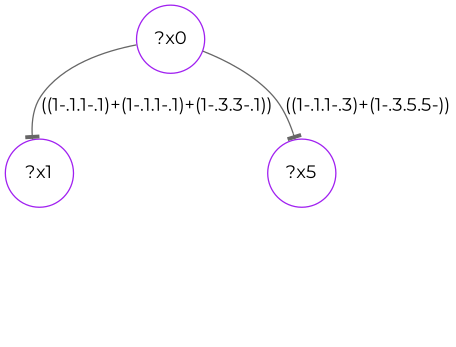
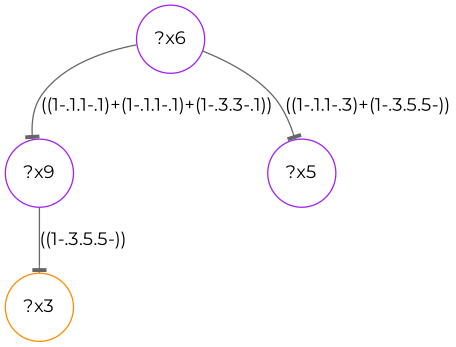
(171, 39) -> (171, 39)
(39, 173) -> (39, 173)
none -> (39, 307)
